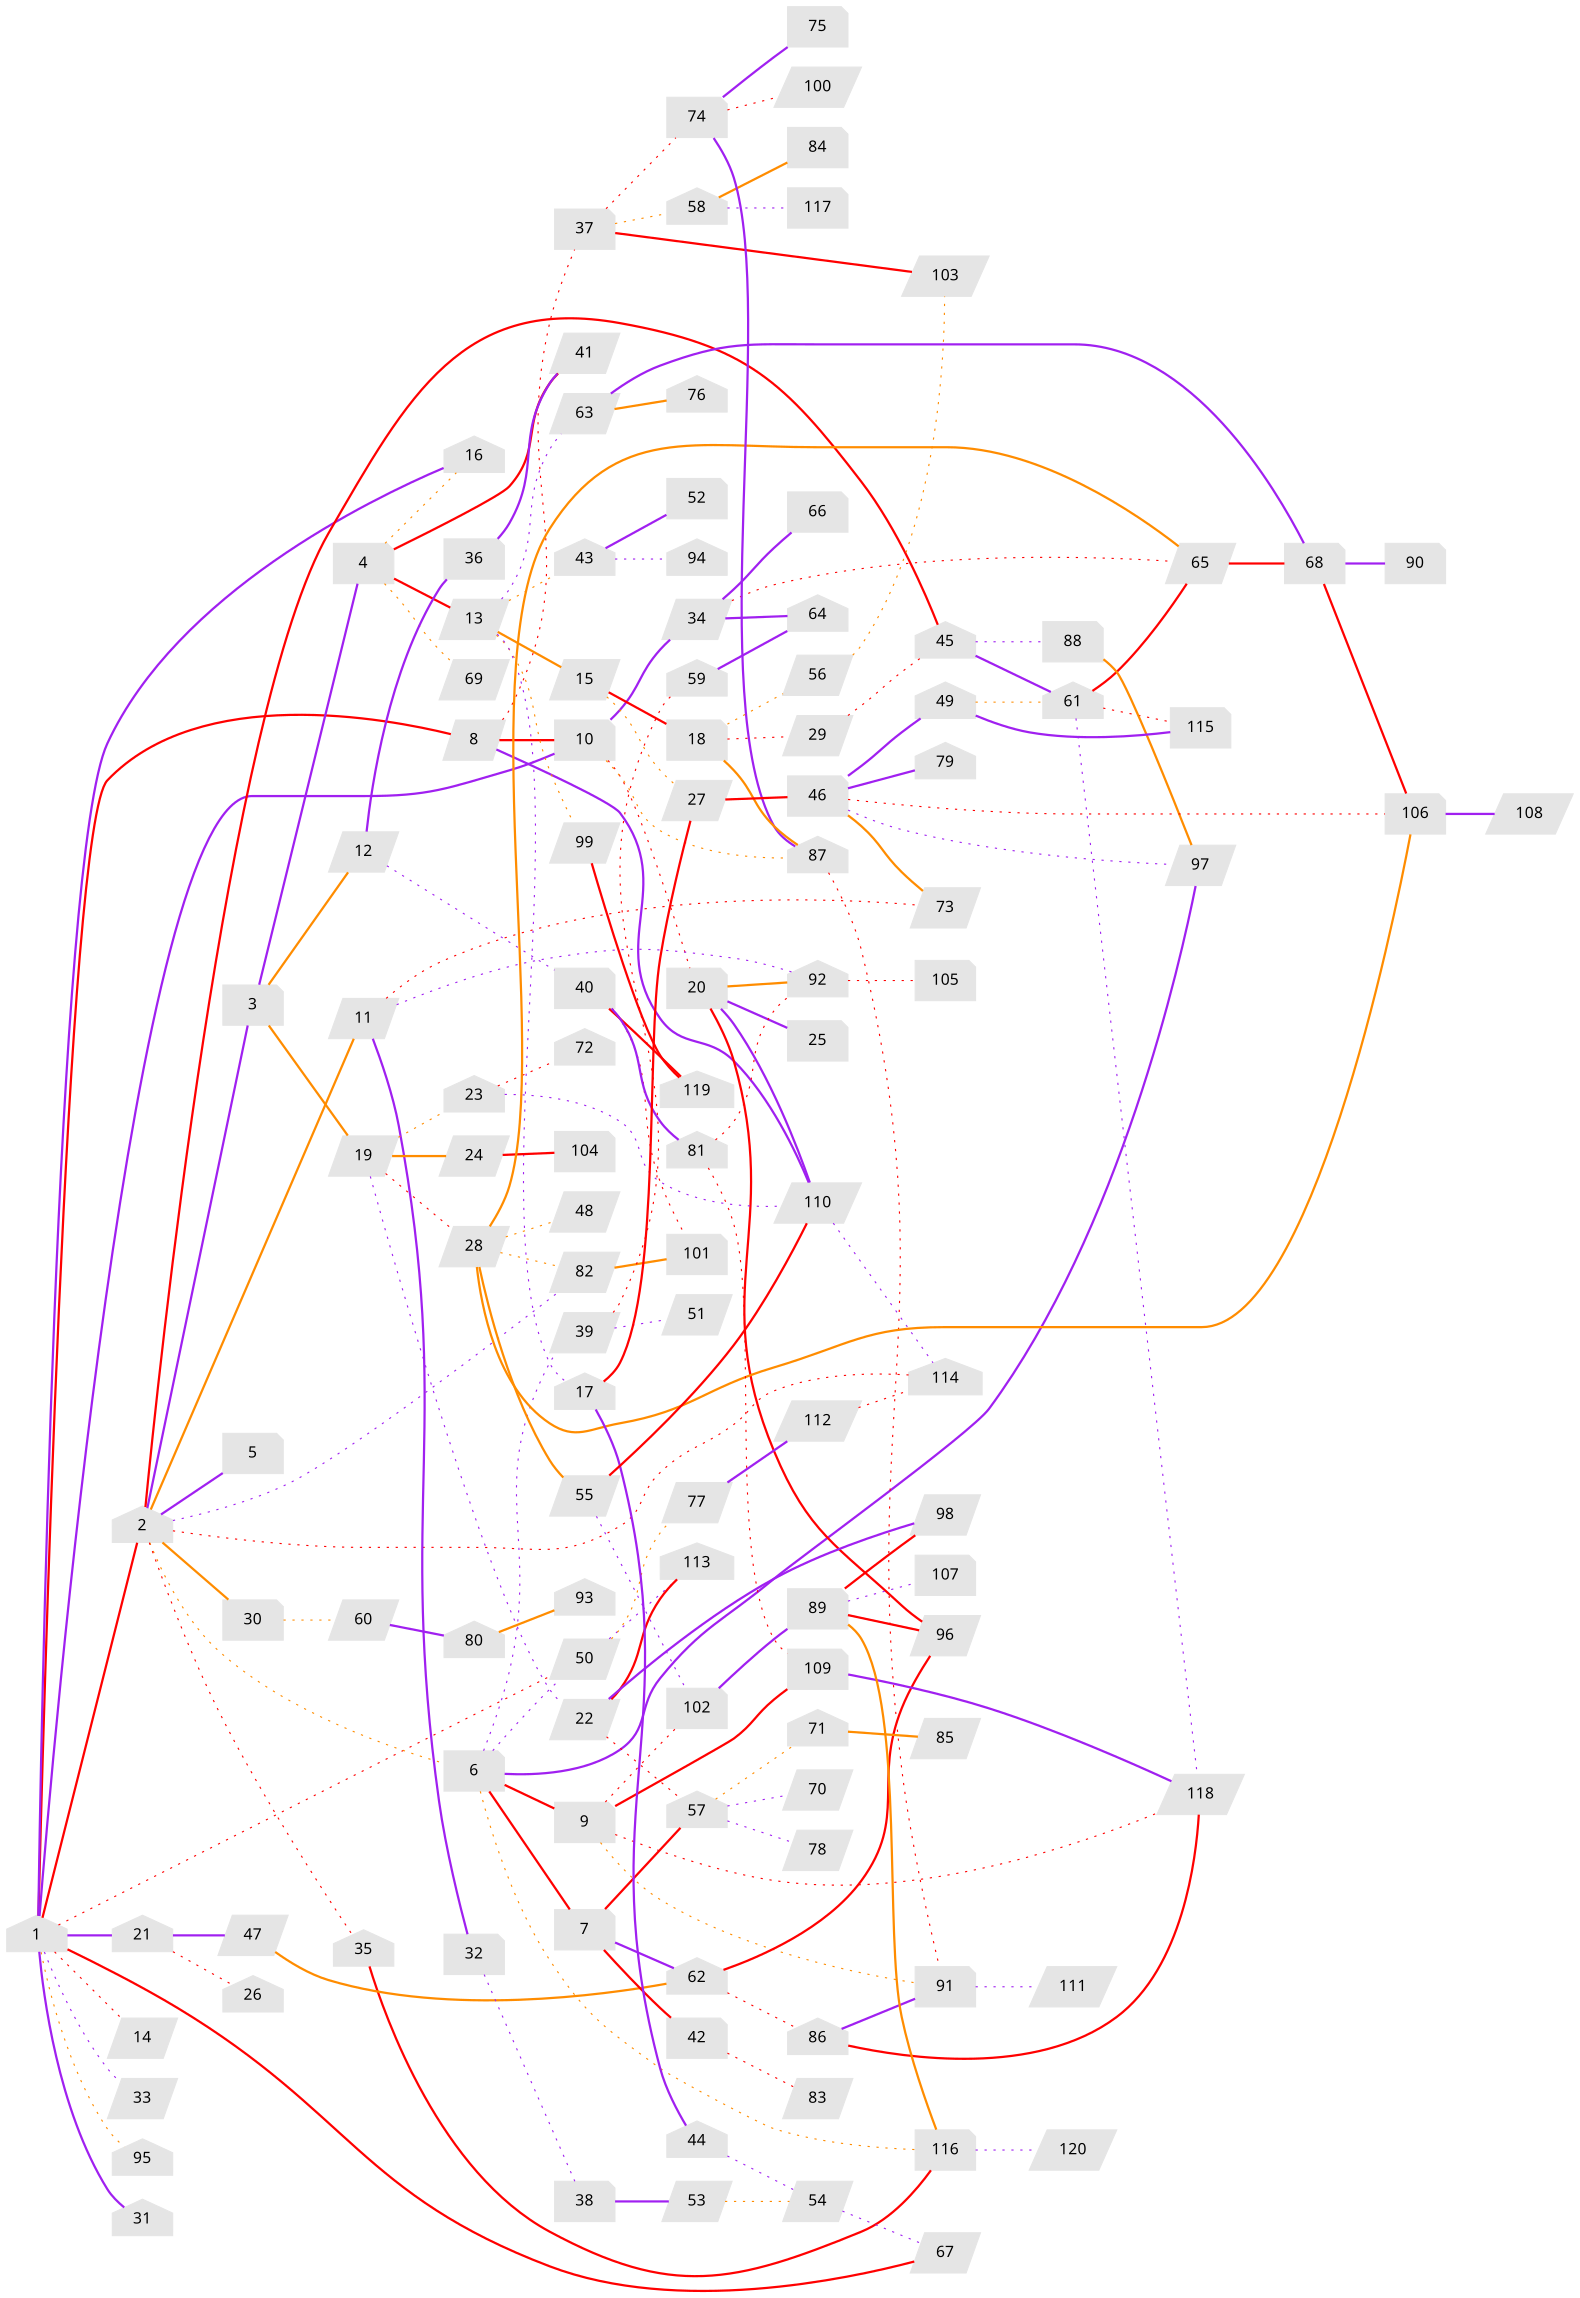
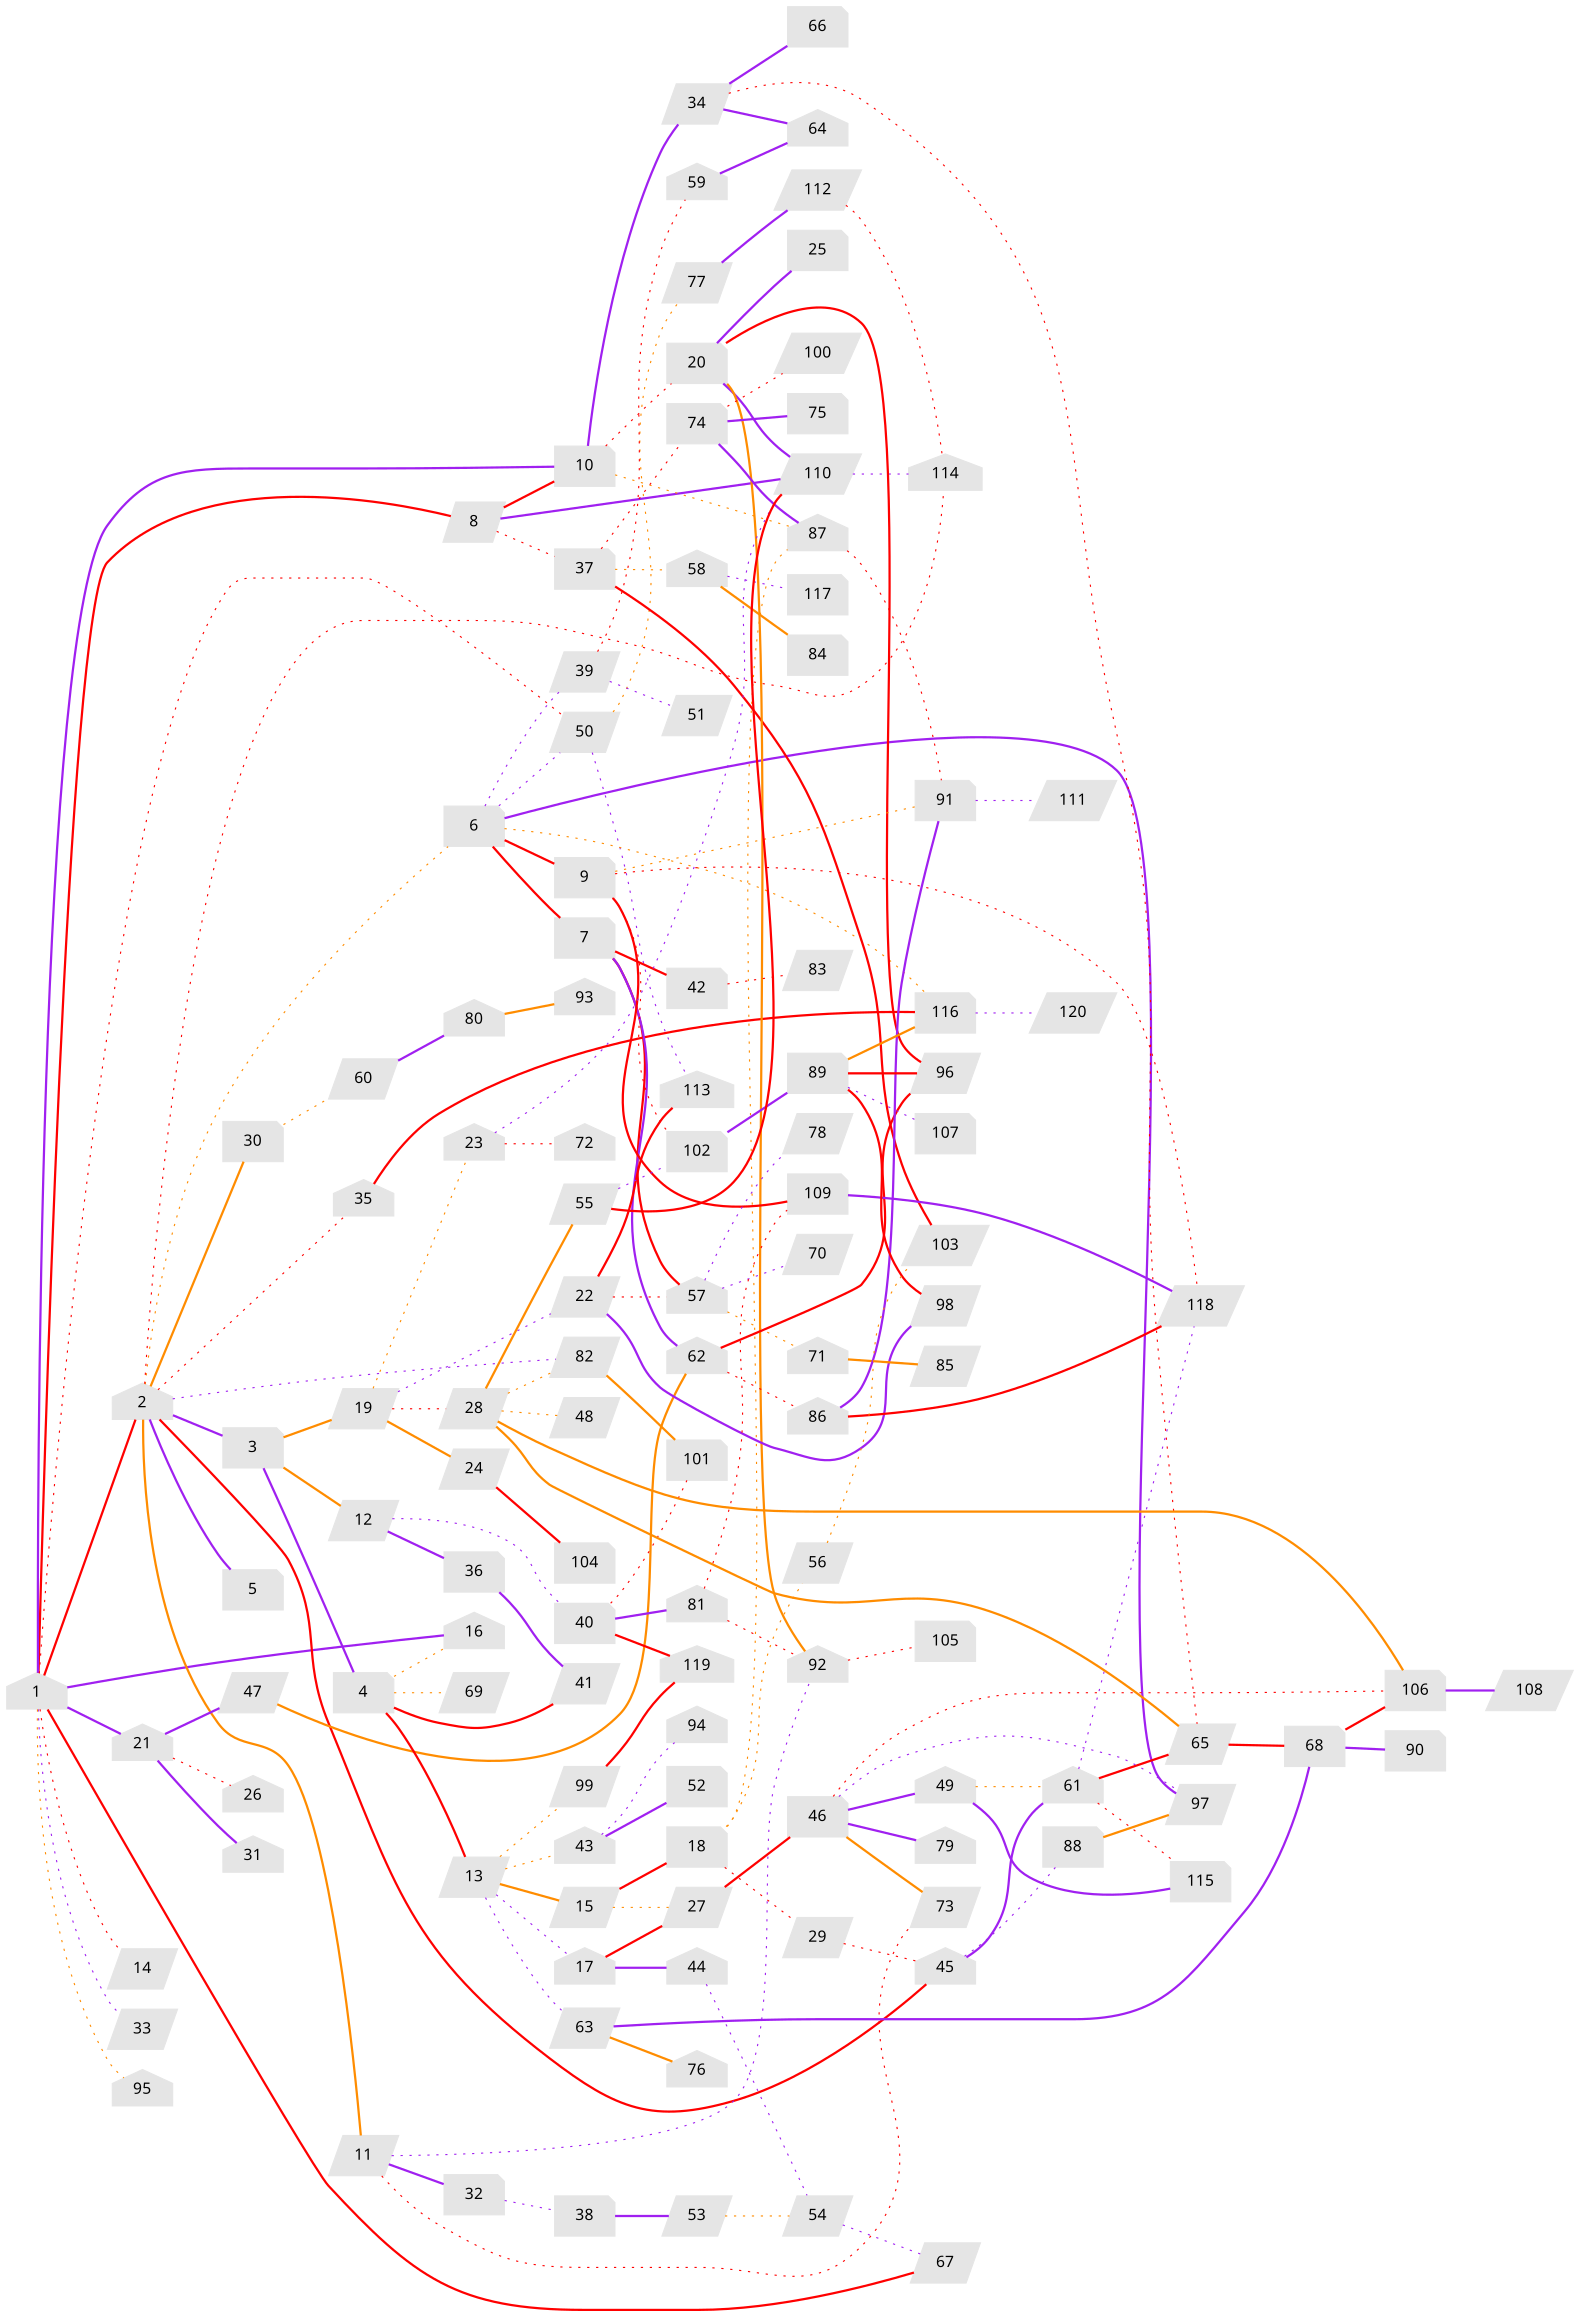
(758, 806) -> (753, 1218)
(64, 2086) -> (196, 1803)
